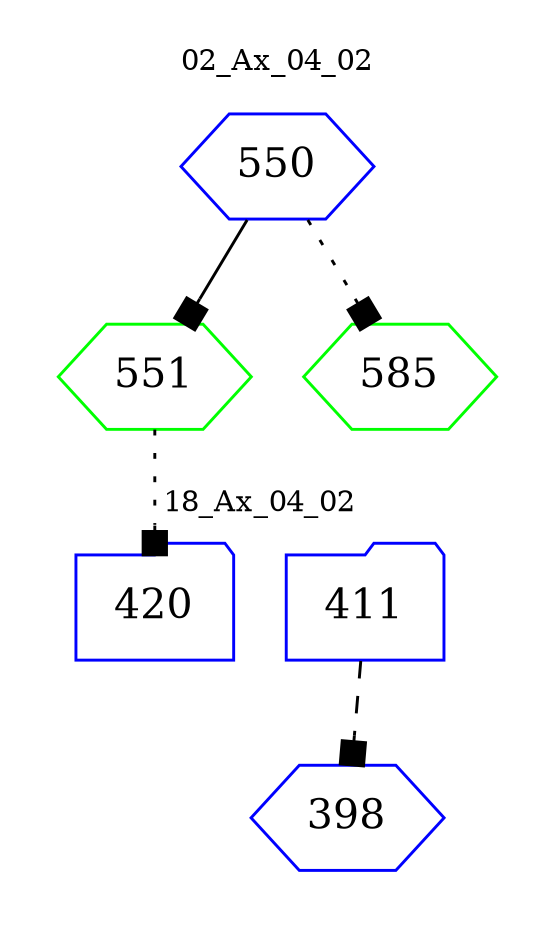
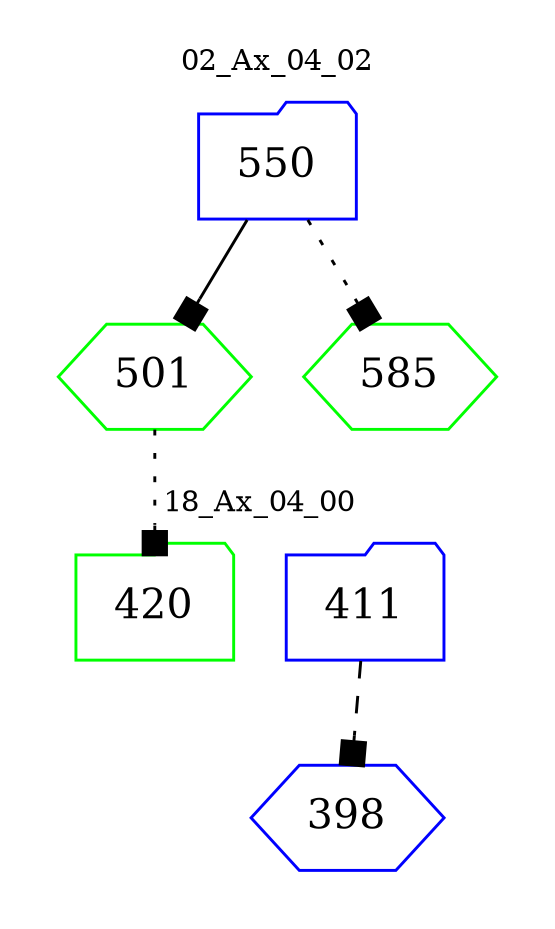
(277, 166) -> (277, 166)
(155, 377) -> (155, 377)
(260, 504) -> (260, 504)
(155, 608) -> (155, 608)
